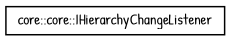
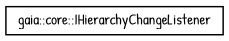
(115, 21) -> (115, 21)
